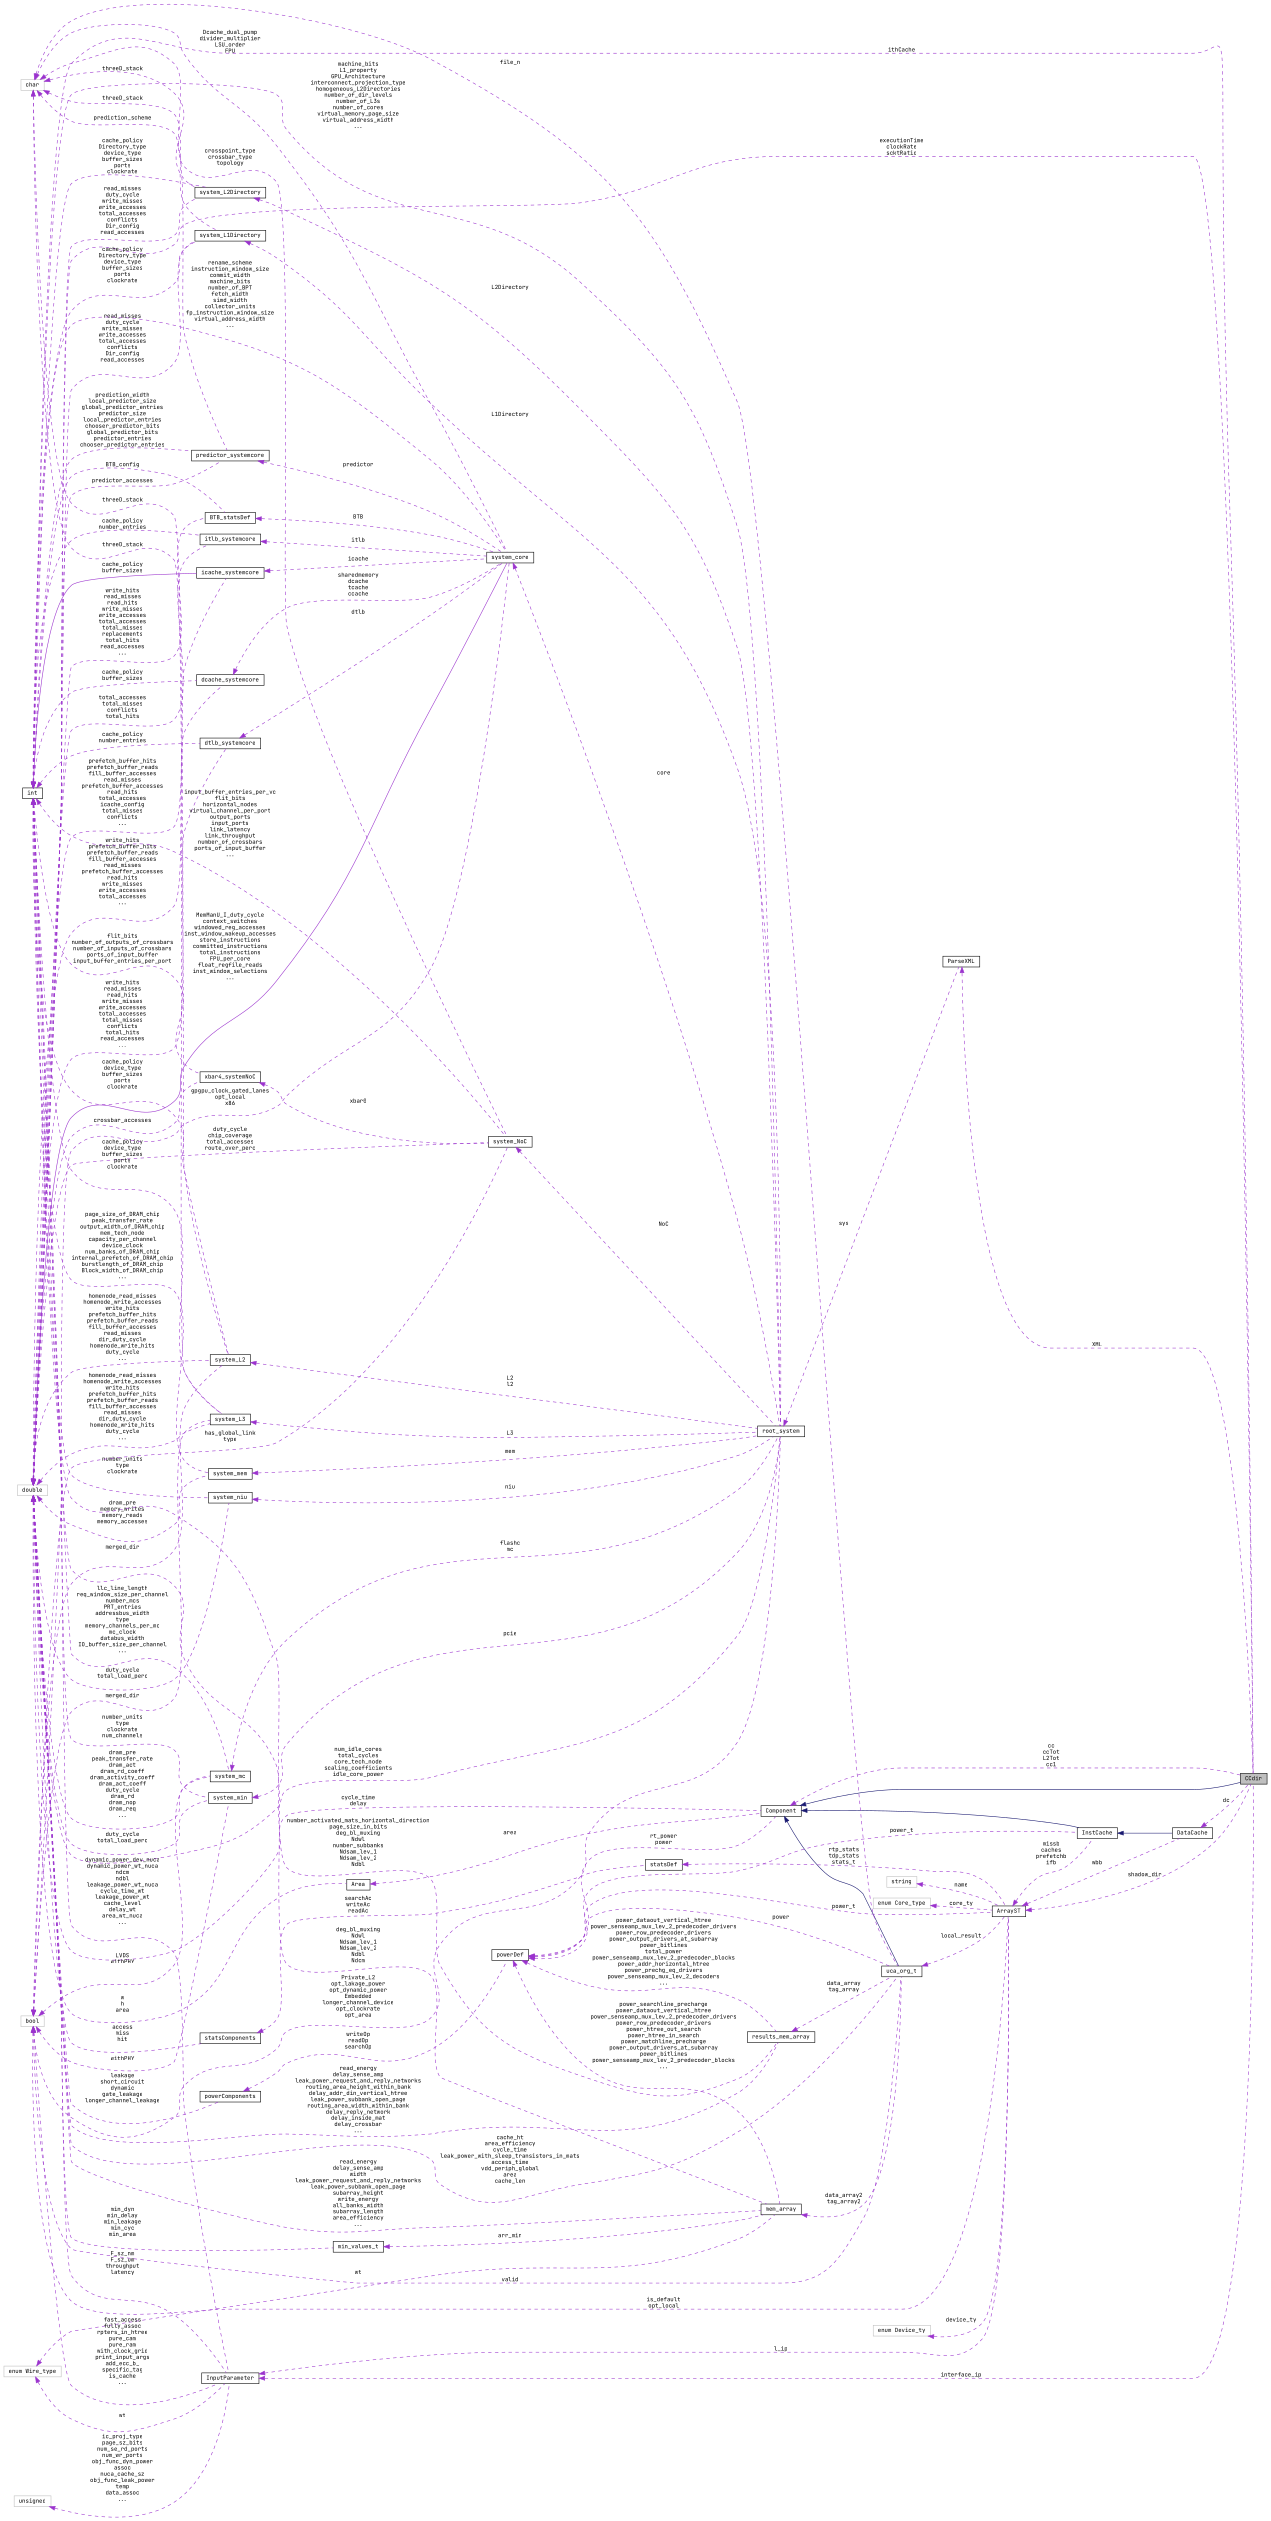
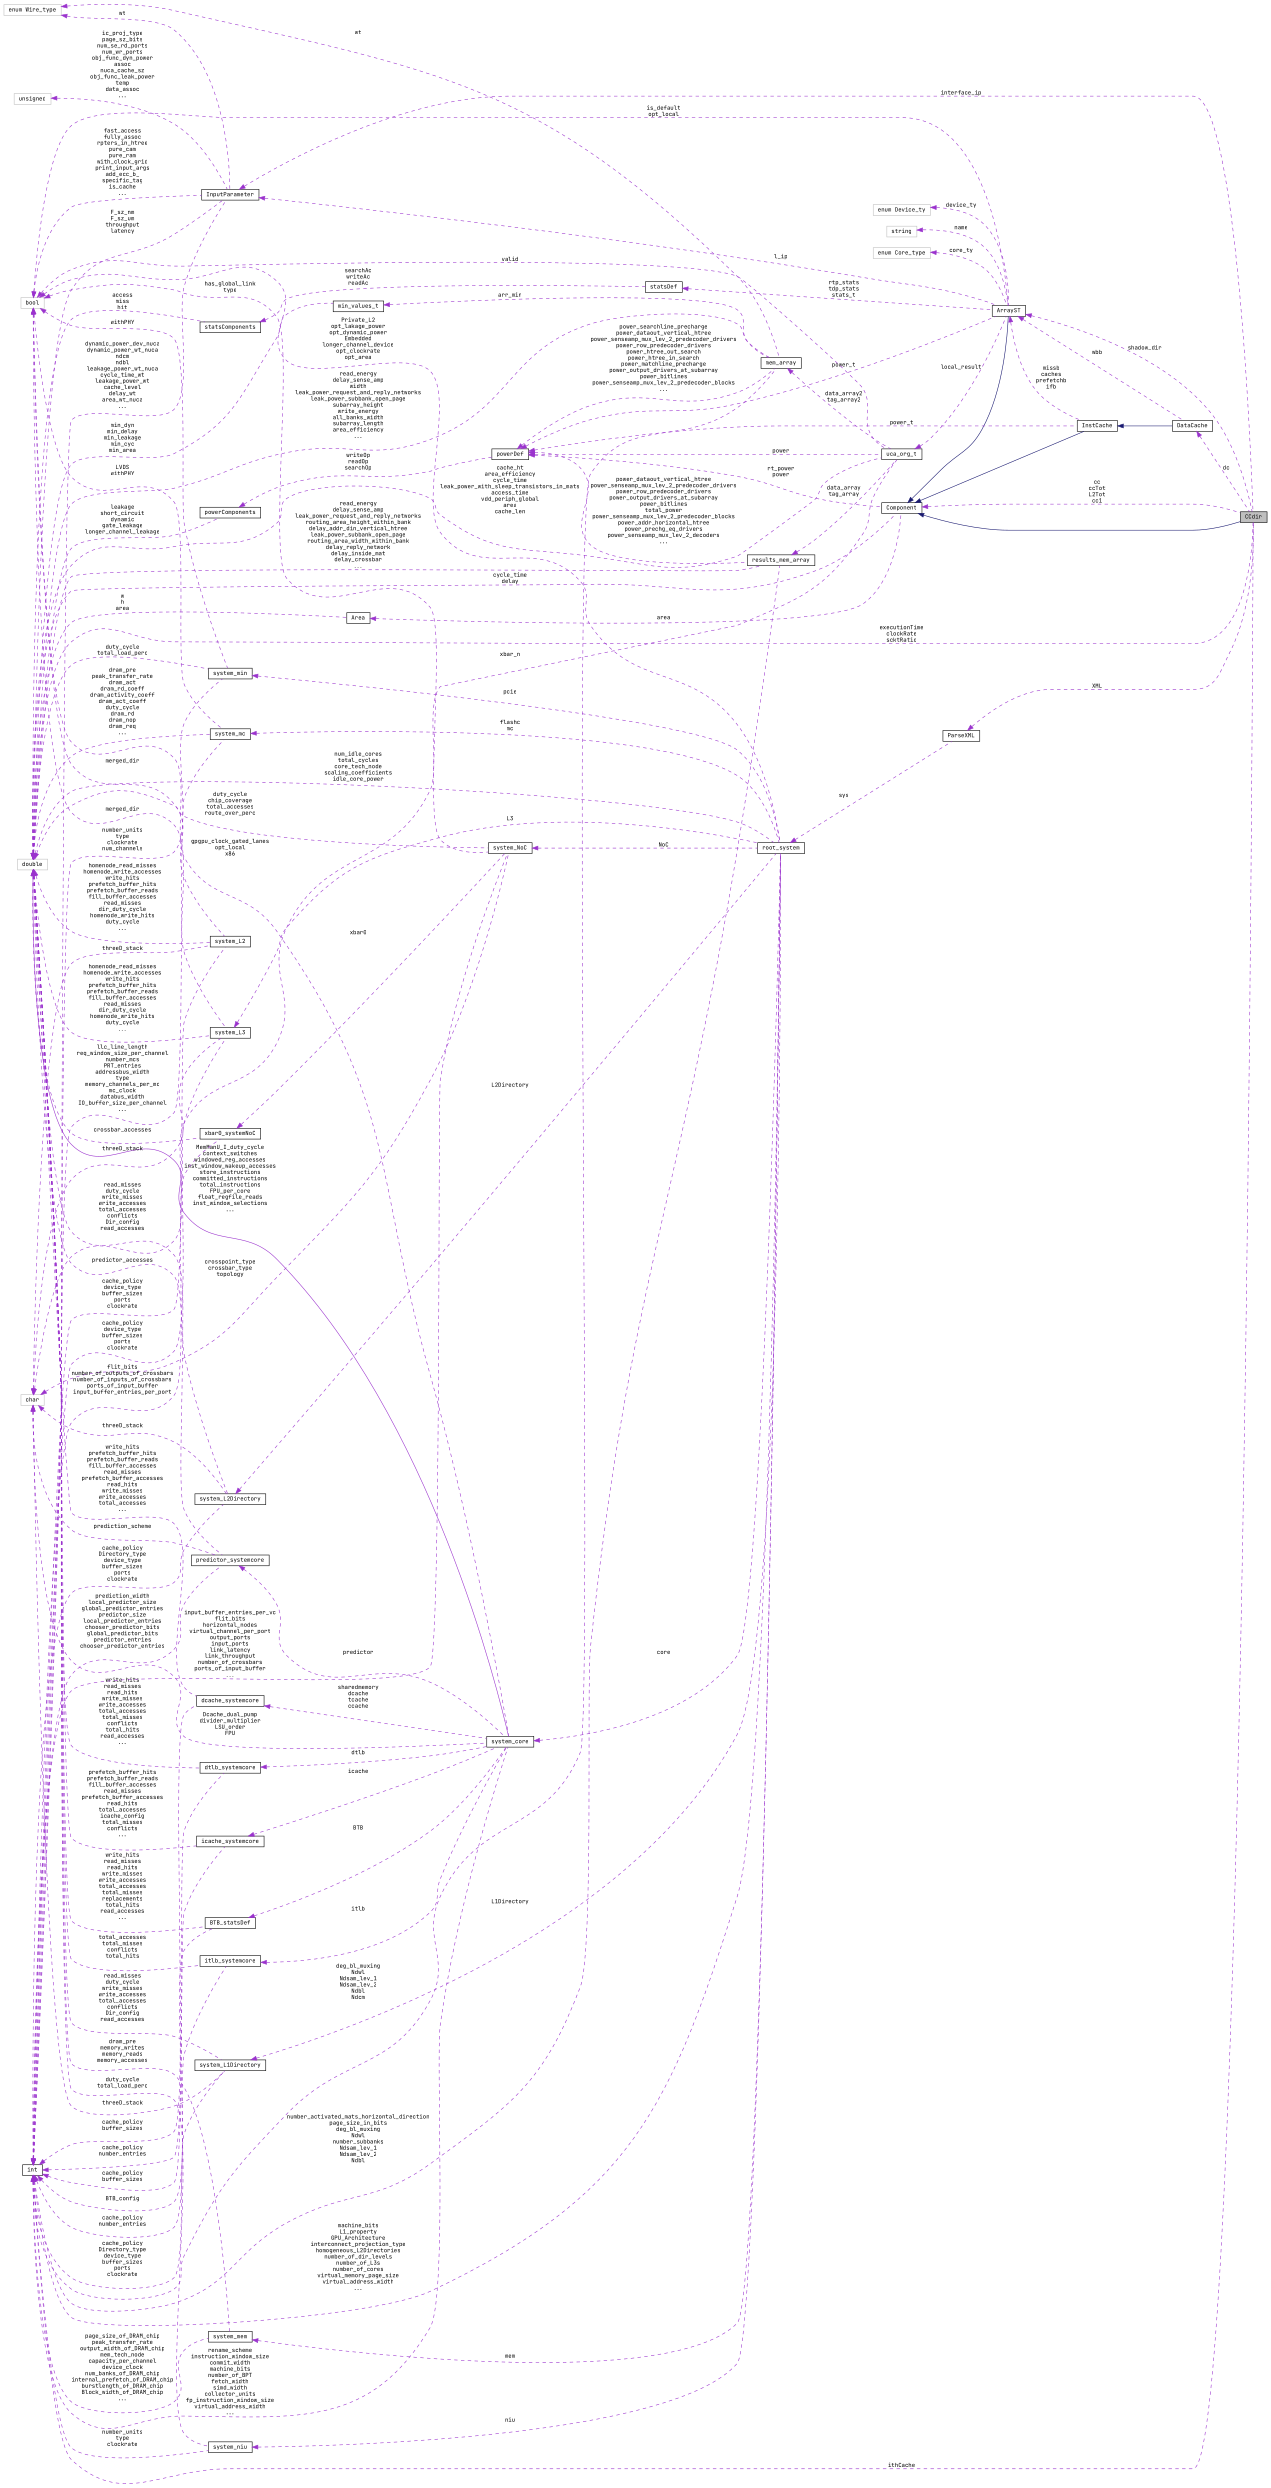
(510, 63) -> (510, 655)
(54, 619) -> (178, 2157)
(230, 1077) -> (230, 1134)
(507, 1396) -> none
(852, 1886) -> (986, 421)
